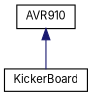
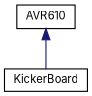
(46, 17) -> (46, 17)
